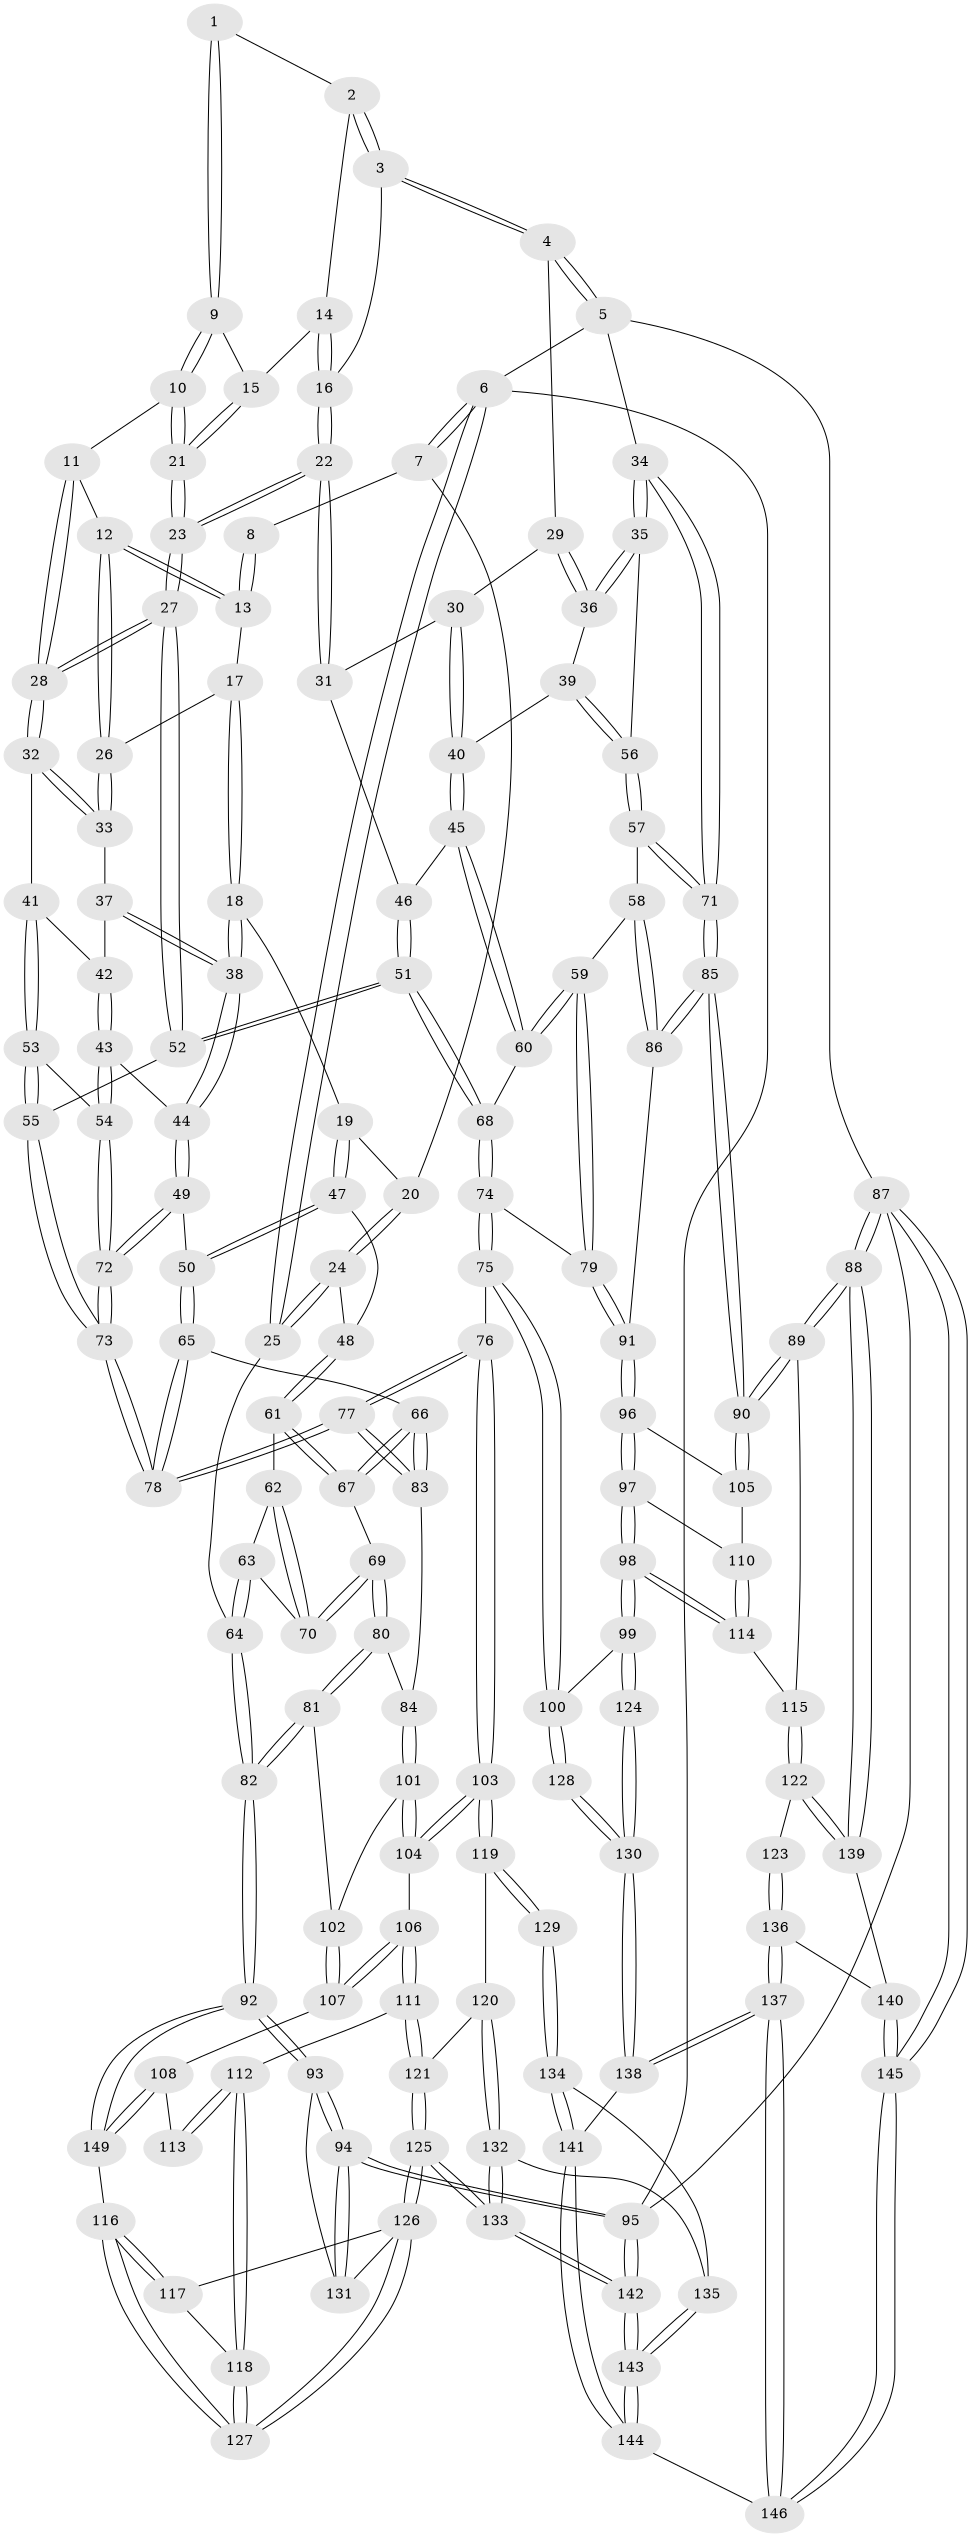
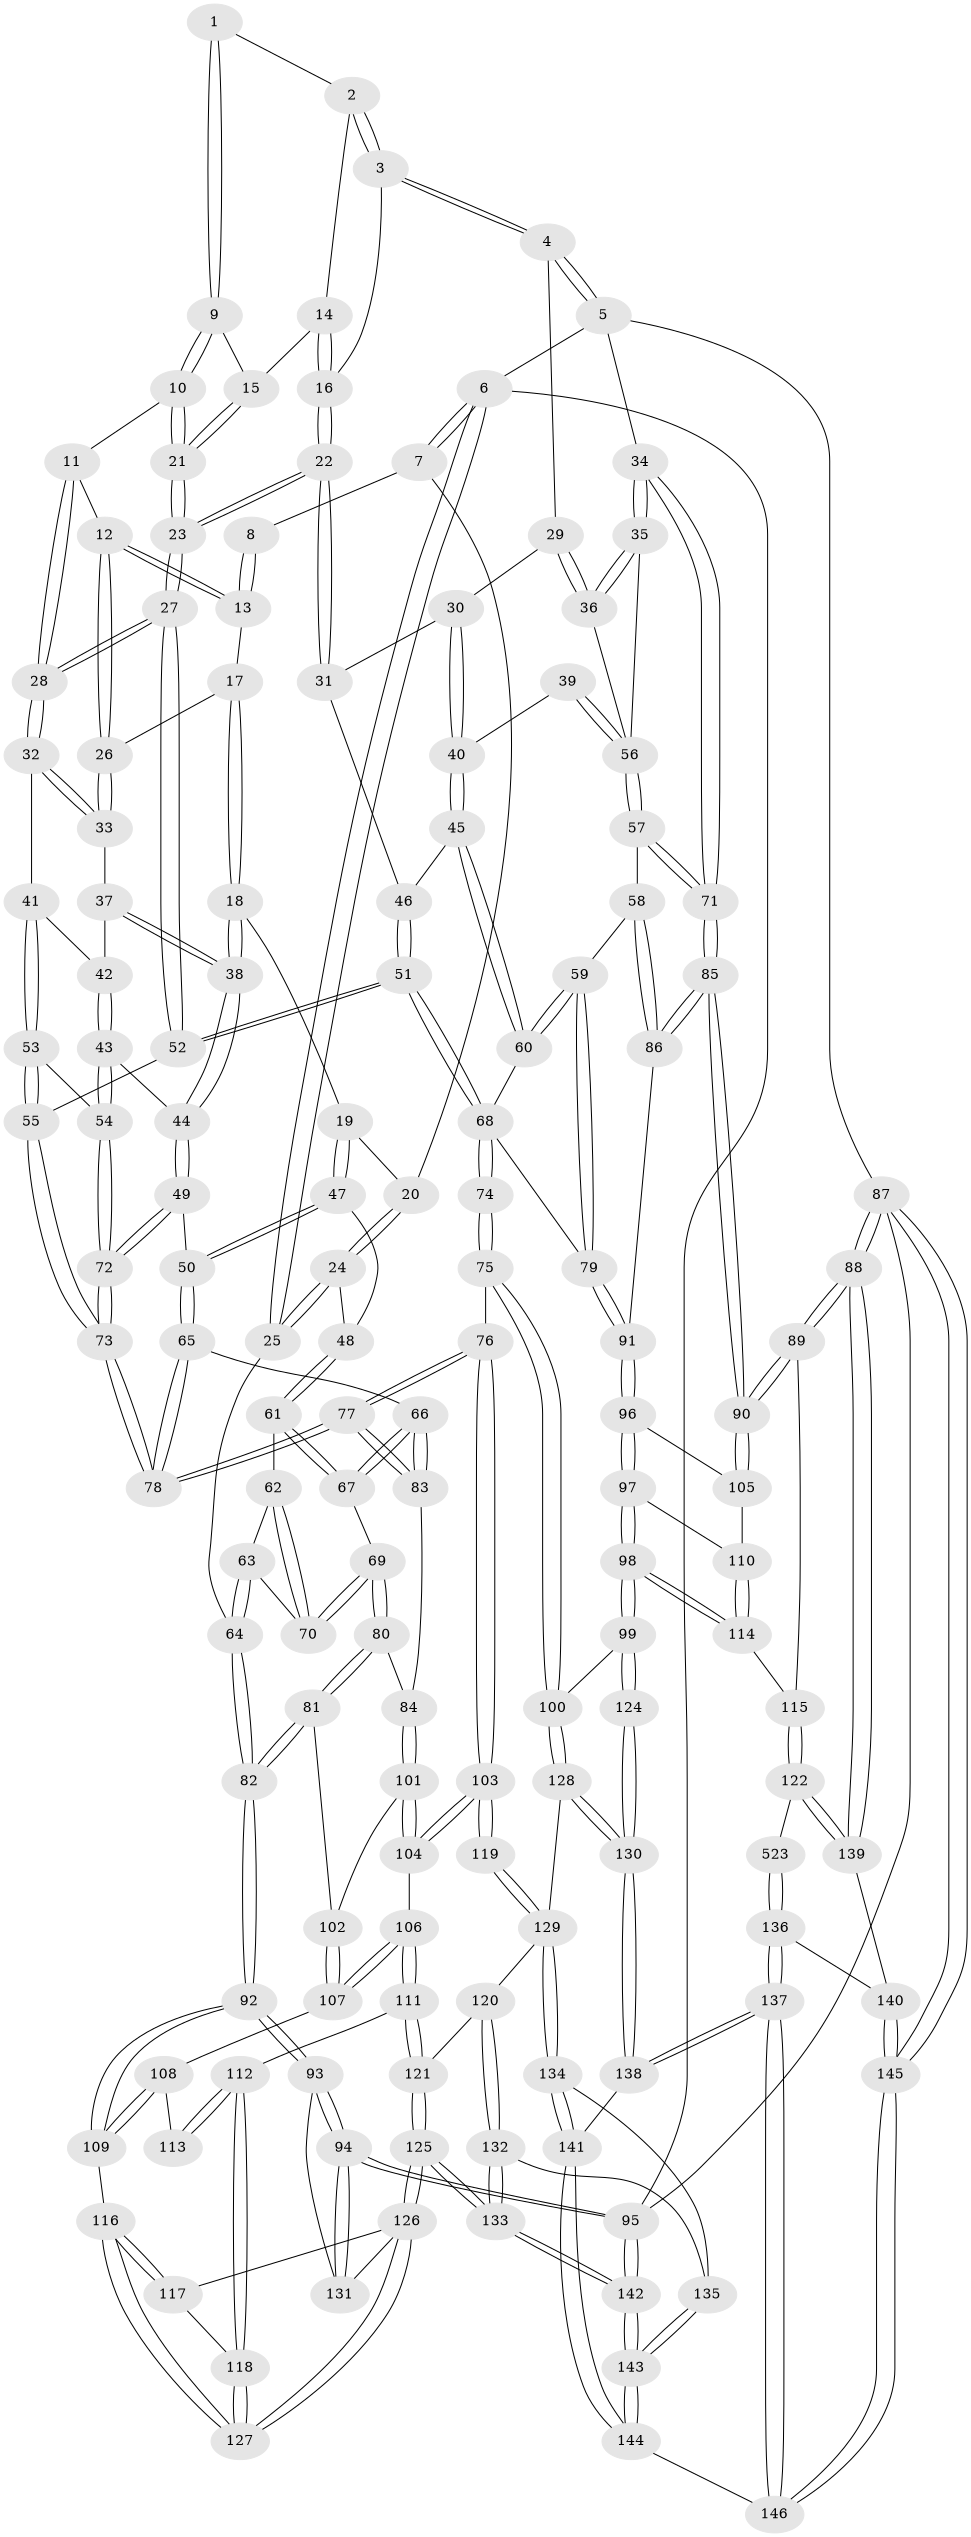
(579, 645) -> (610, 682)
(538, 1232) -> (538, 1195)
none -> (555, 1855)
(776, 1855) -> (776, 1855)
(486, 1928) -> (517, 1965)
(97, 2148) -> (97, 2148)
